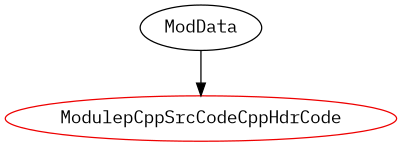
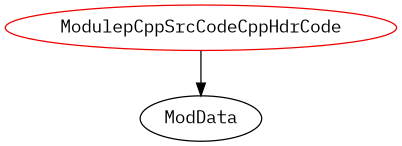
(201, 67) -> (201, 67)
